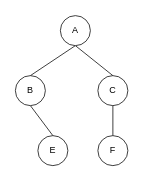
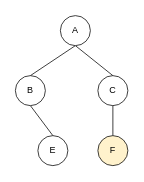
(113, 150) -> (113, 150)
